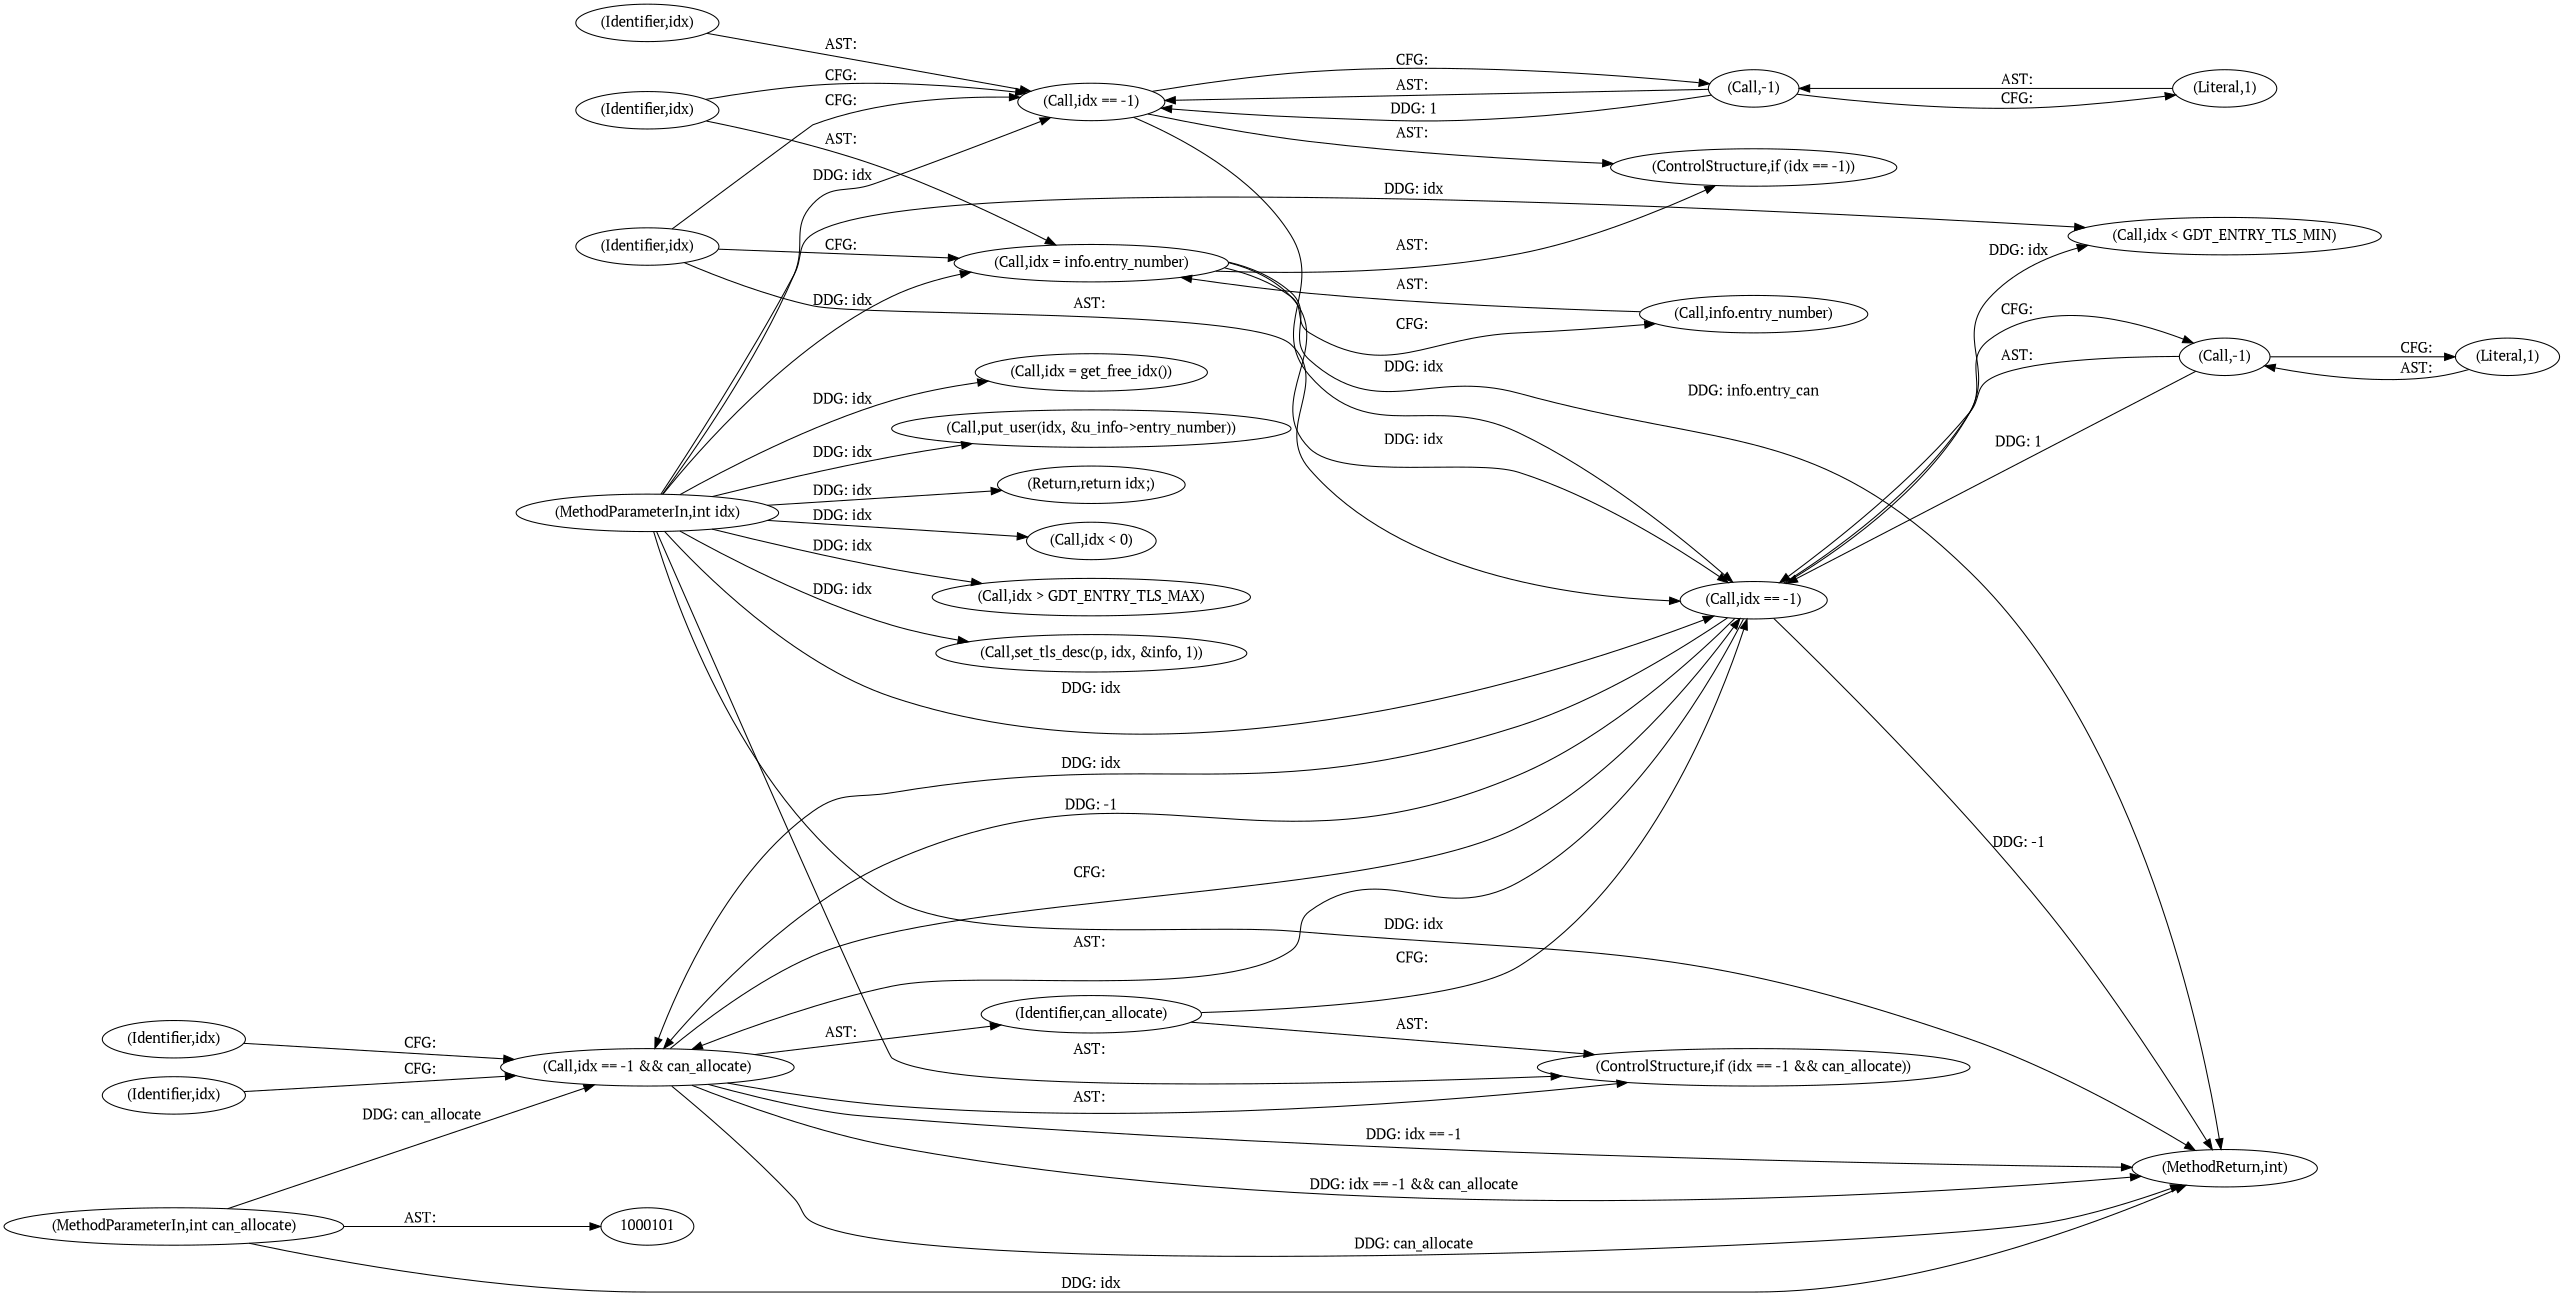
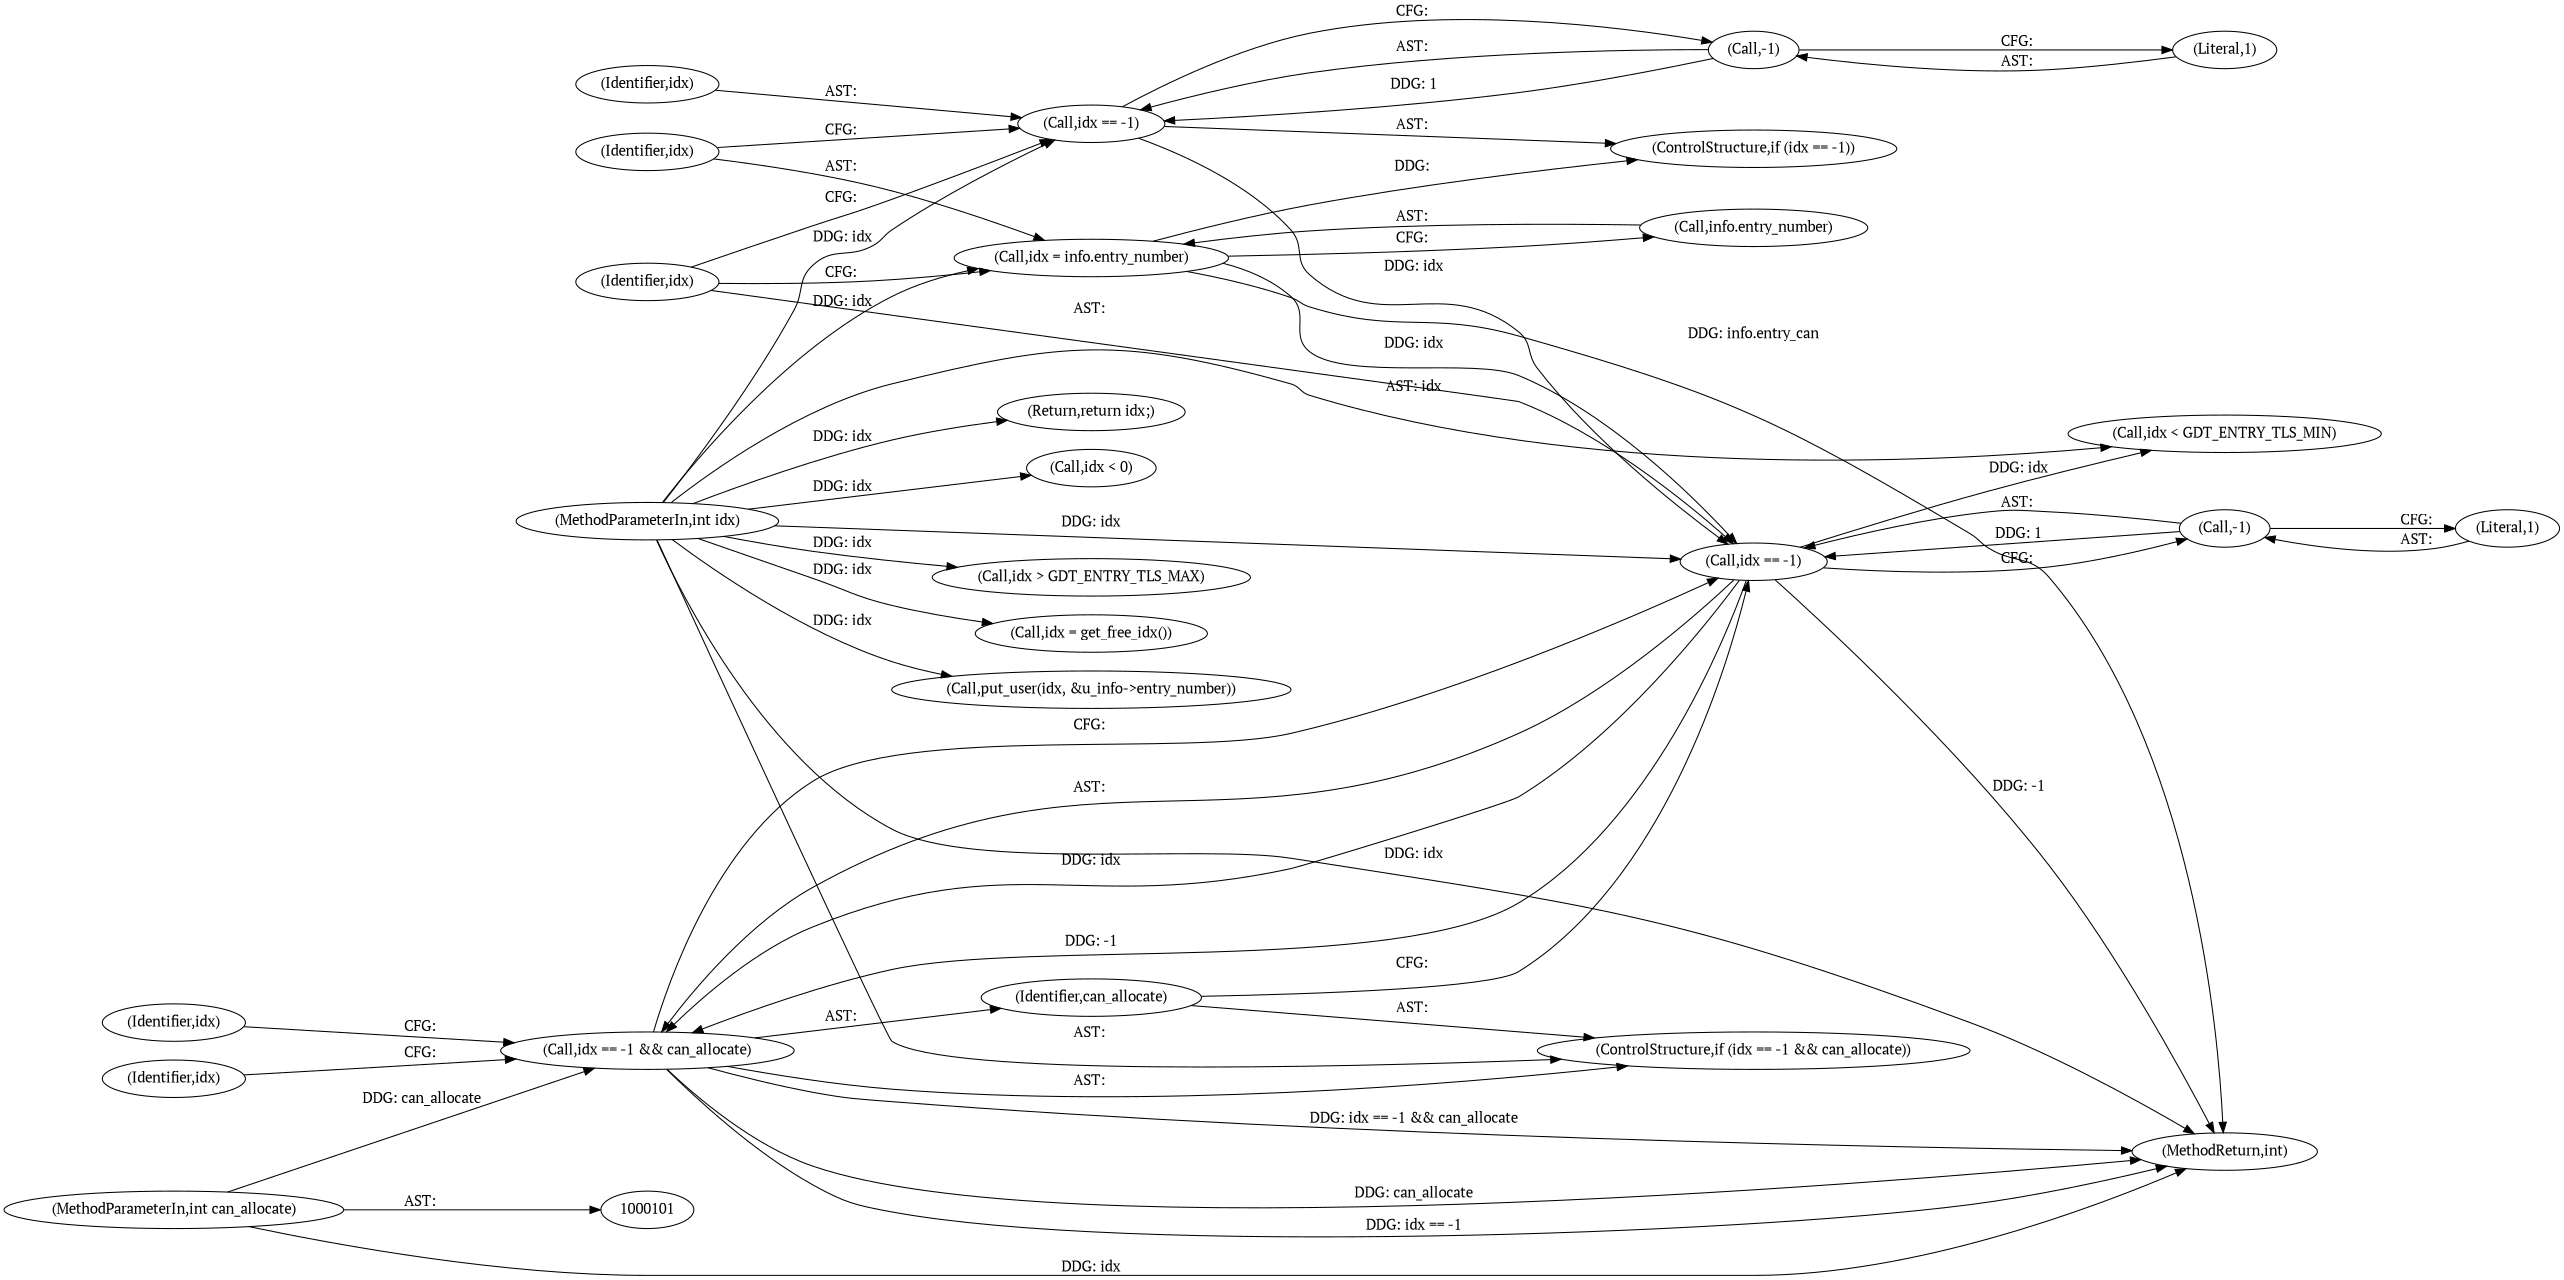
(1414, 190) -> (1414, 388)
(1414, 246) -> (1414, 167)
(1091, 653) -> none
